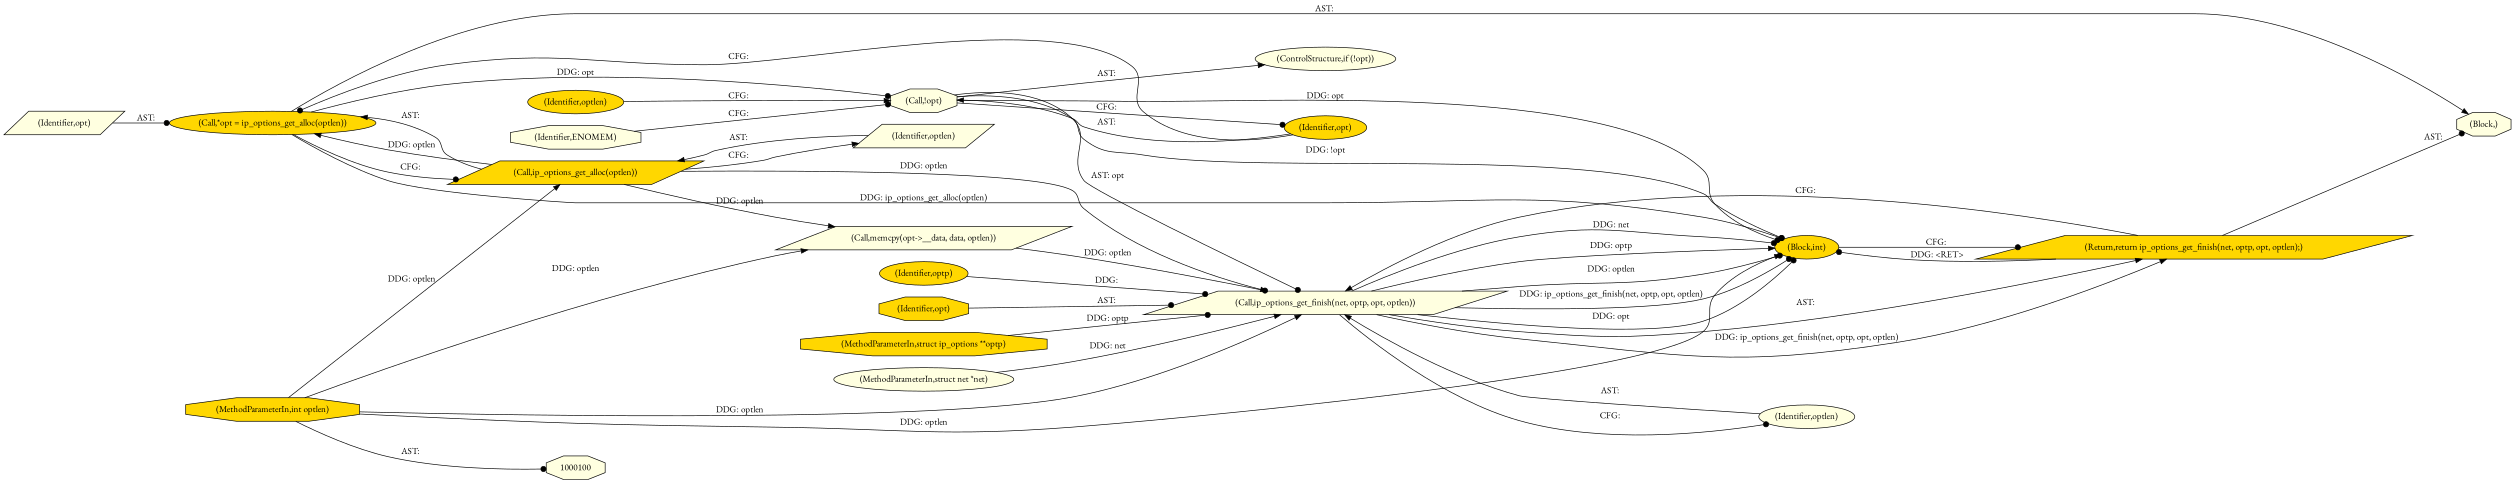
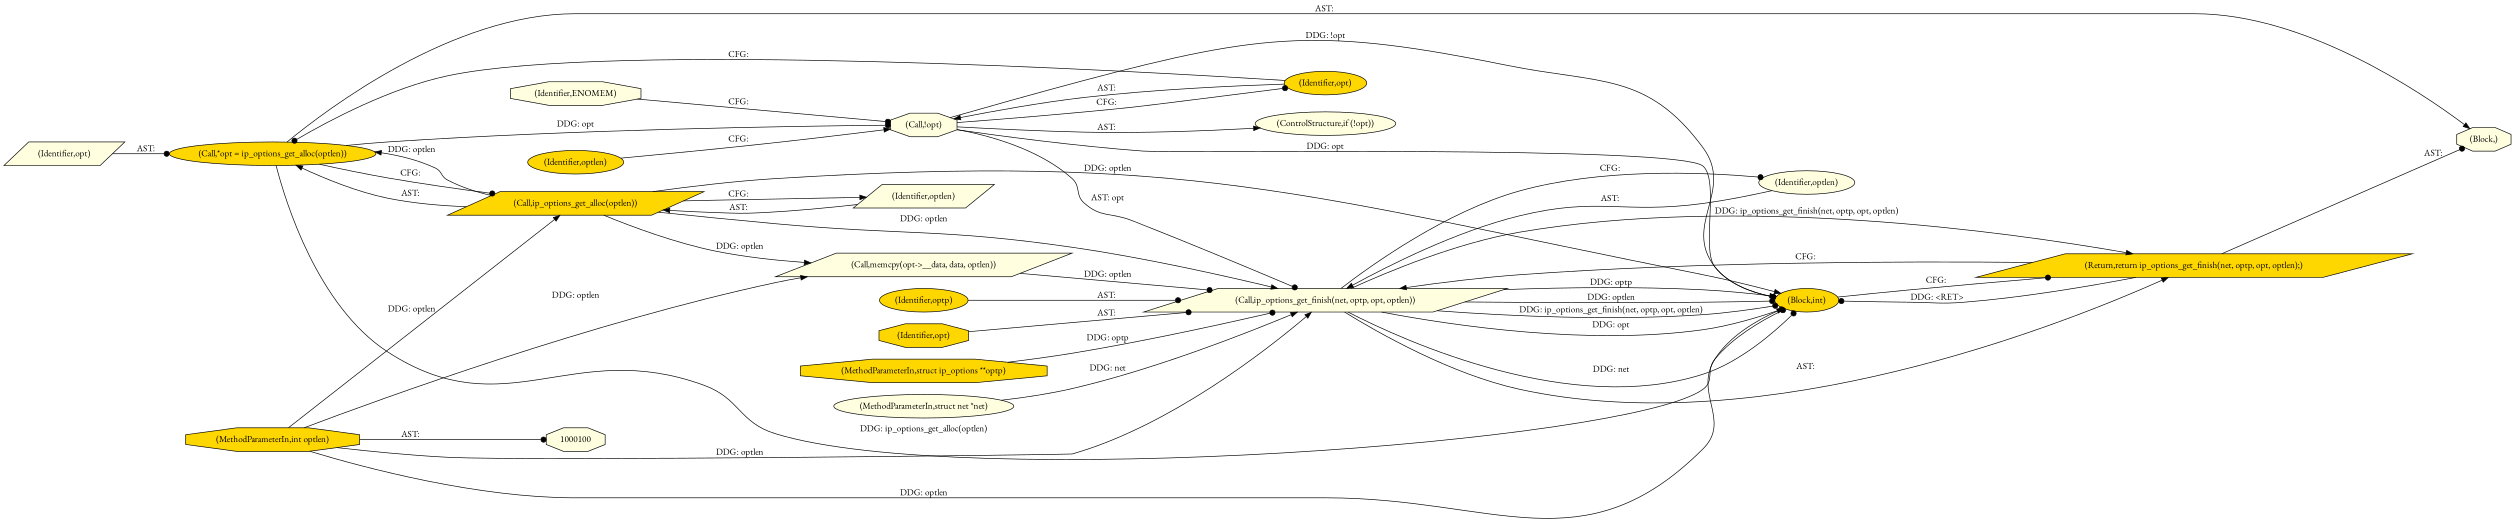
none -> (1218, 184)
(1108, 280) -> (1108, 295)
